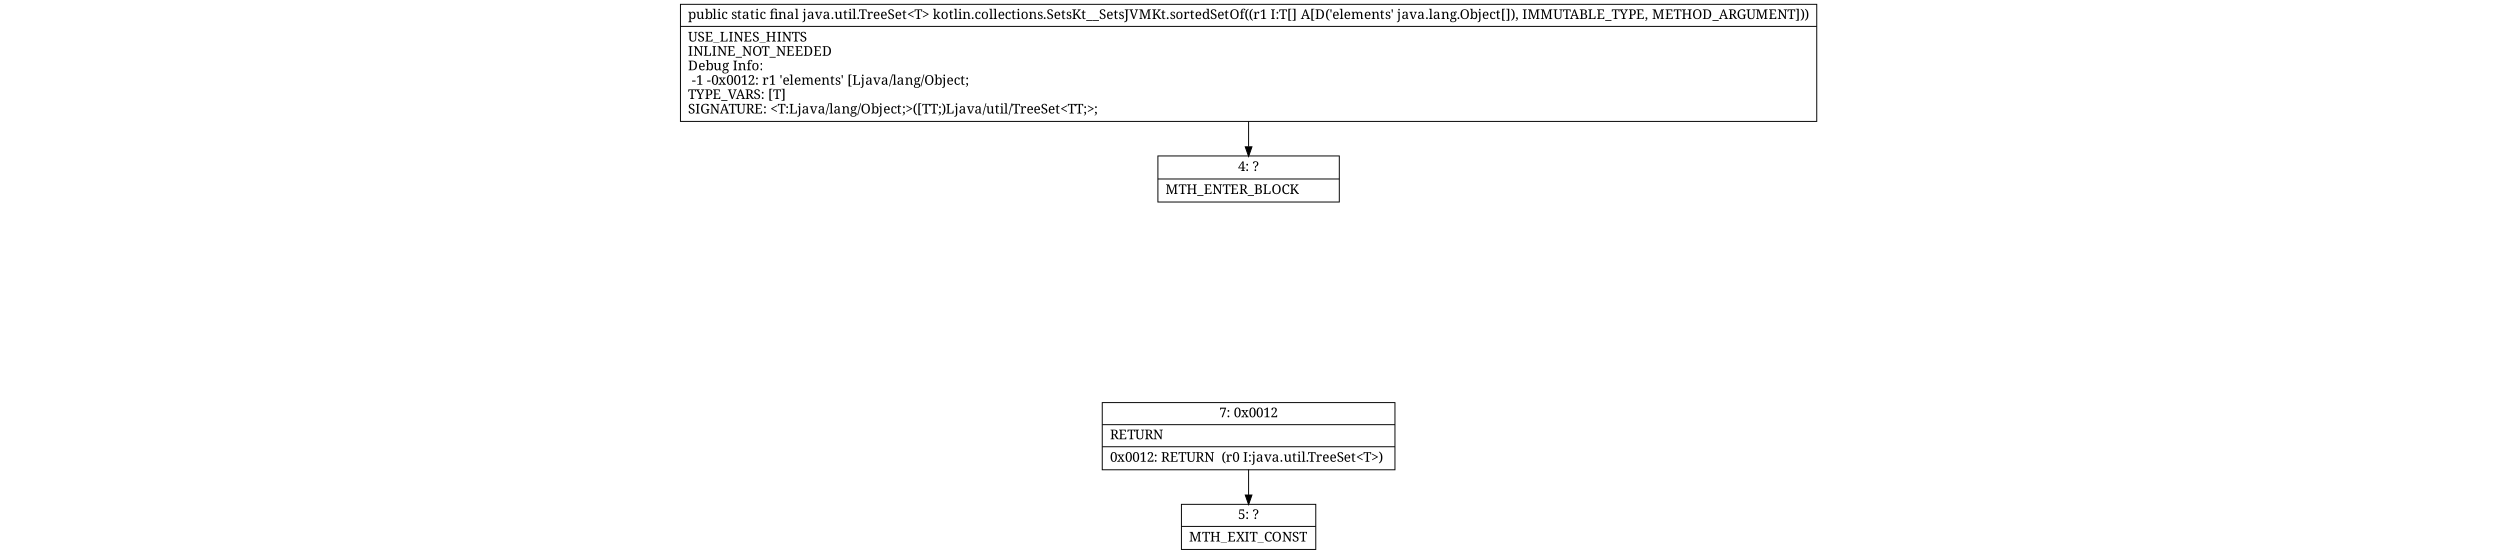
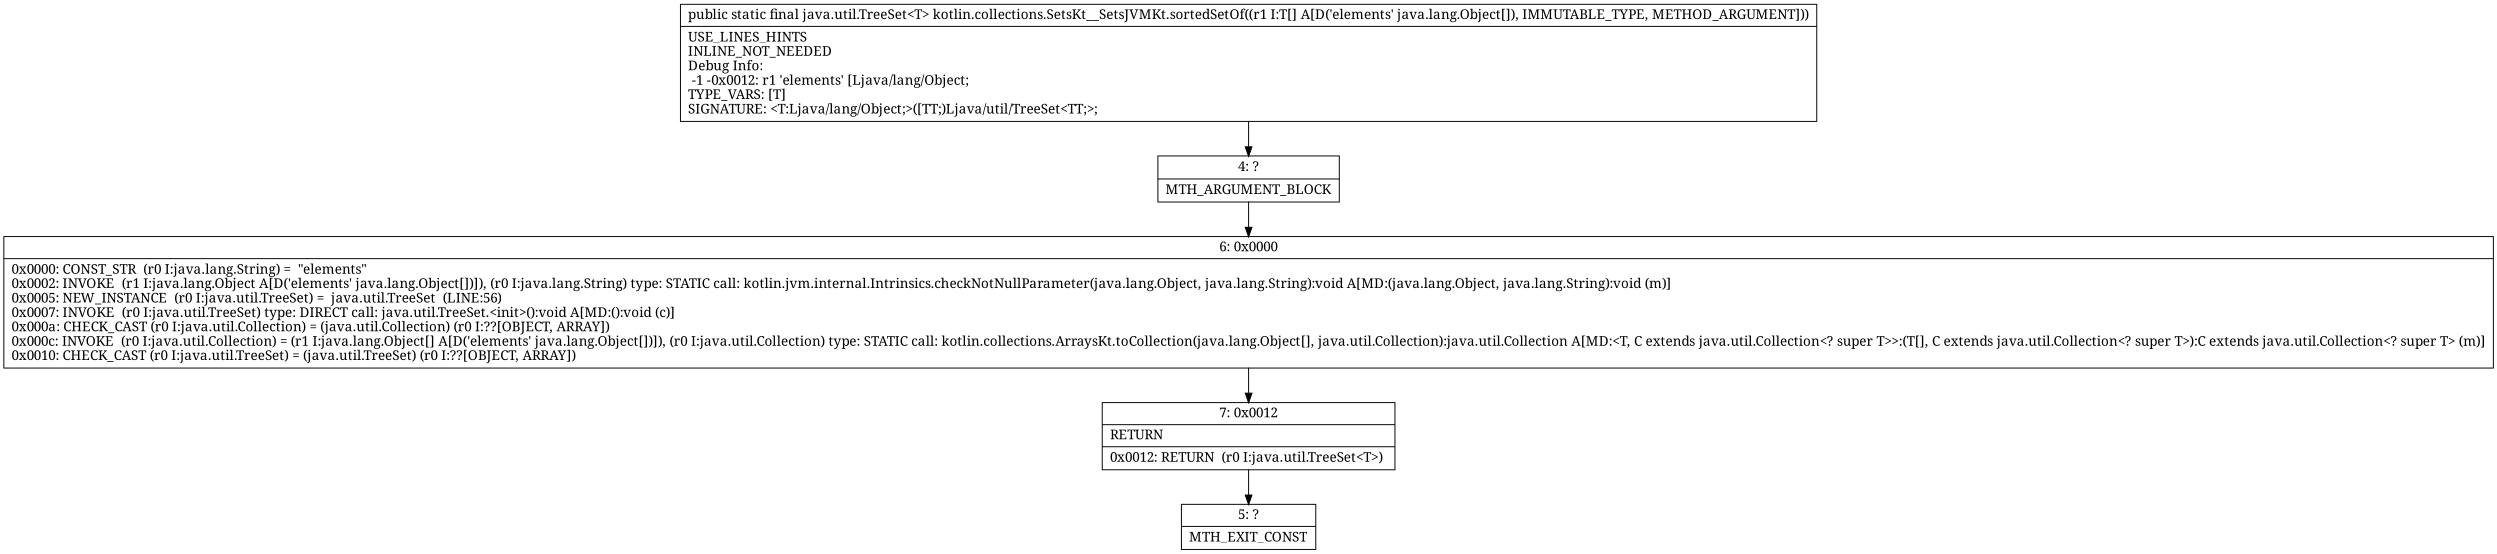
(1232, 190) -> (1249, 190)
none -> (1249, 302)
